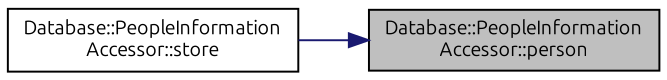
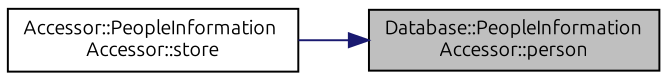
(153, 40) -> (153, 40)
